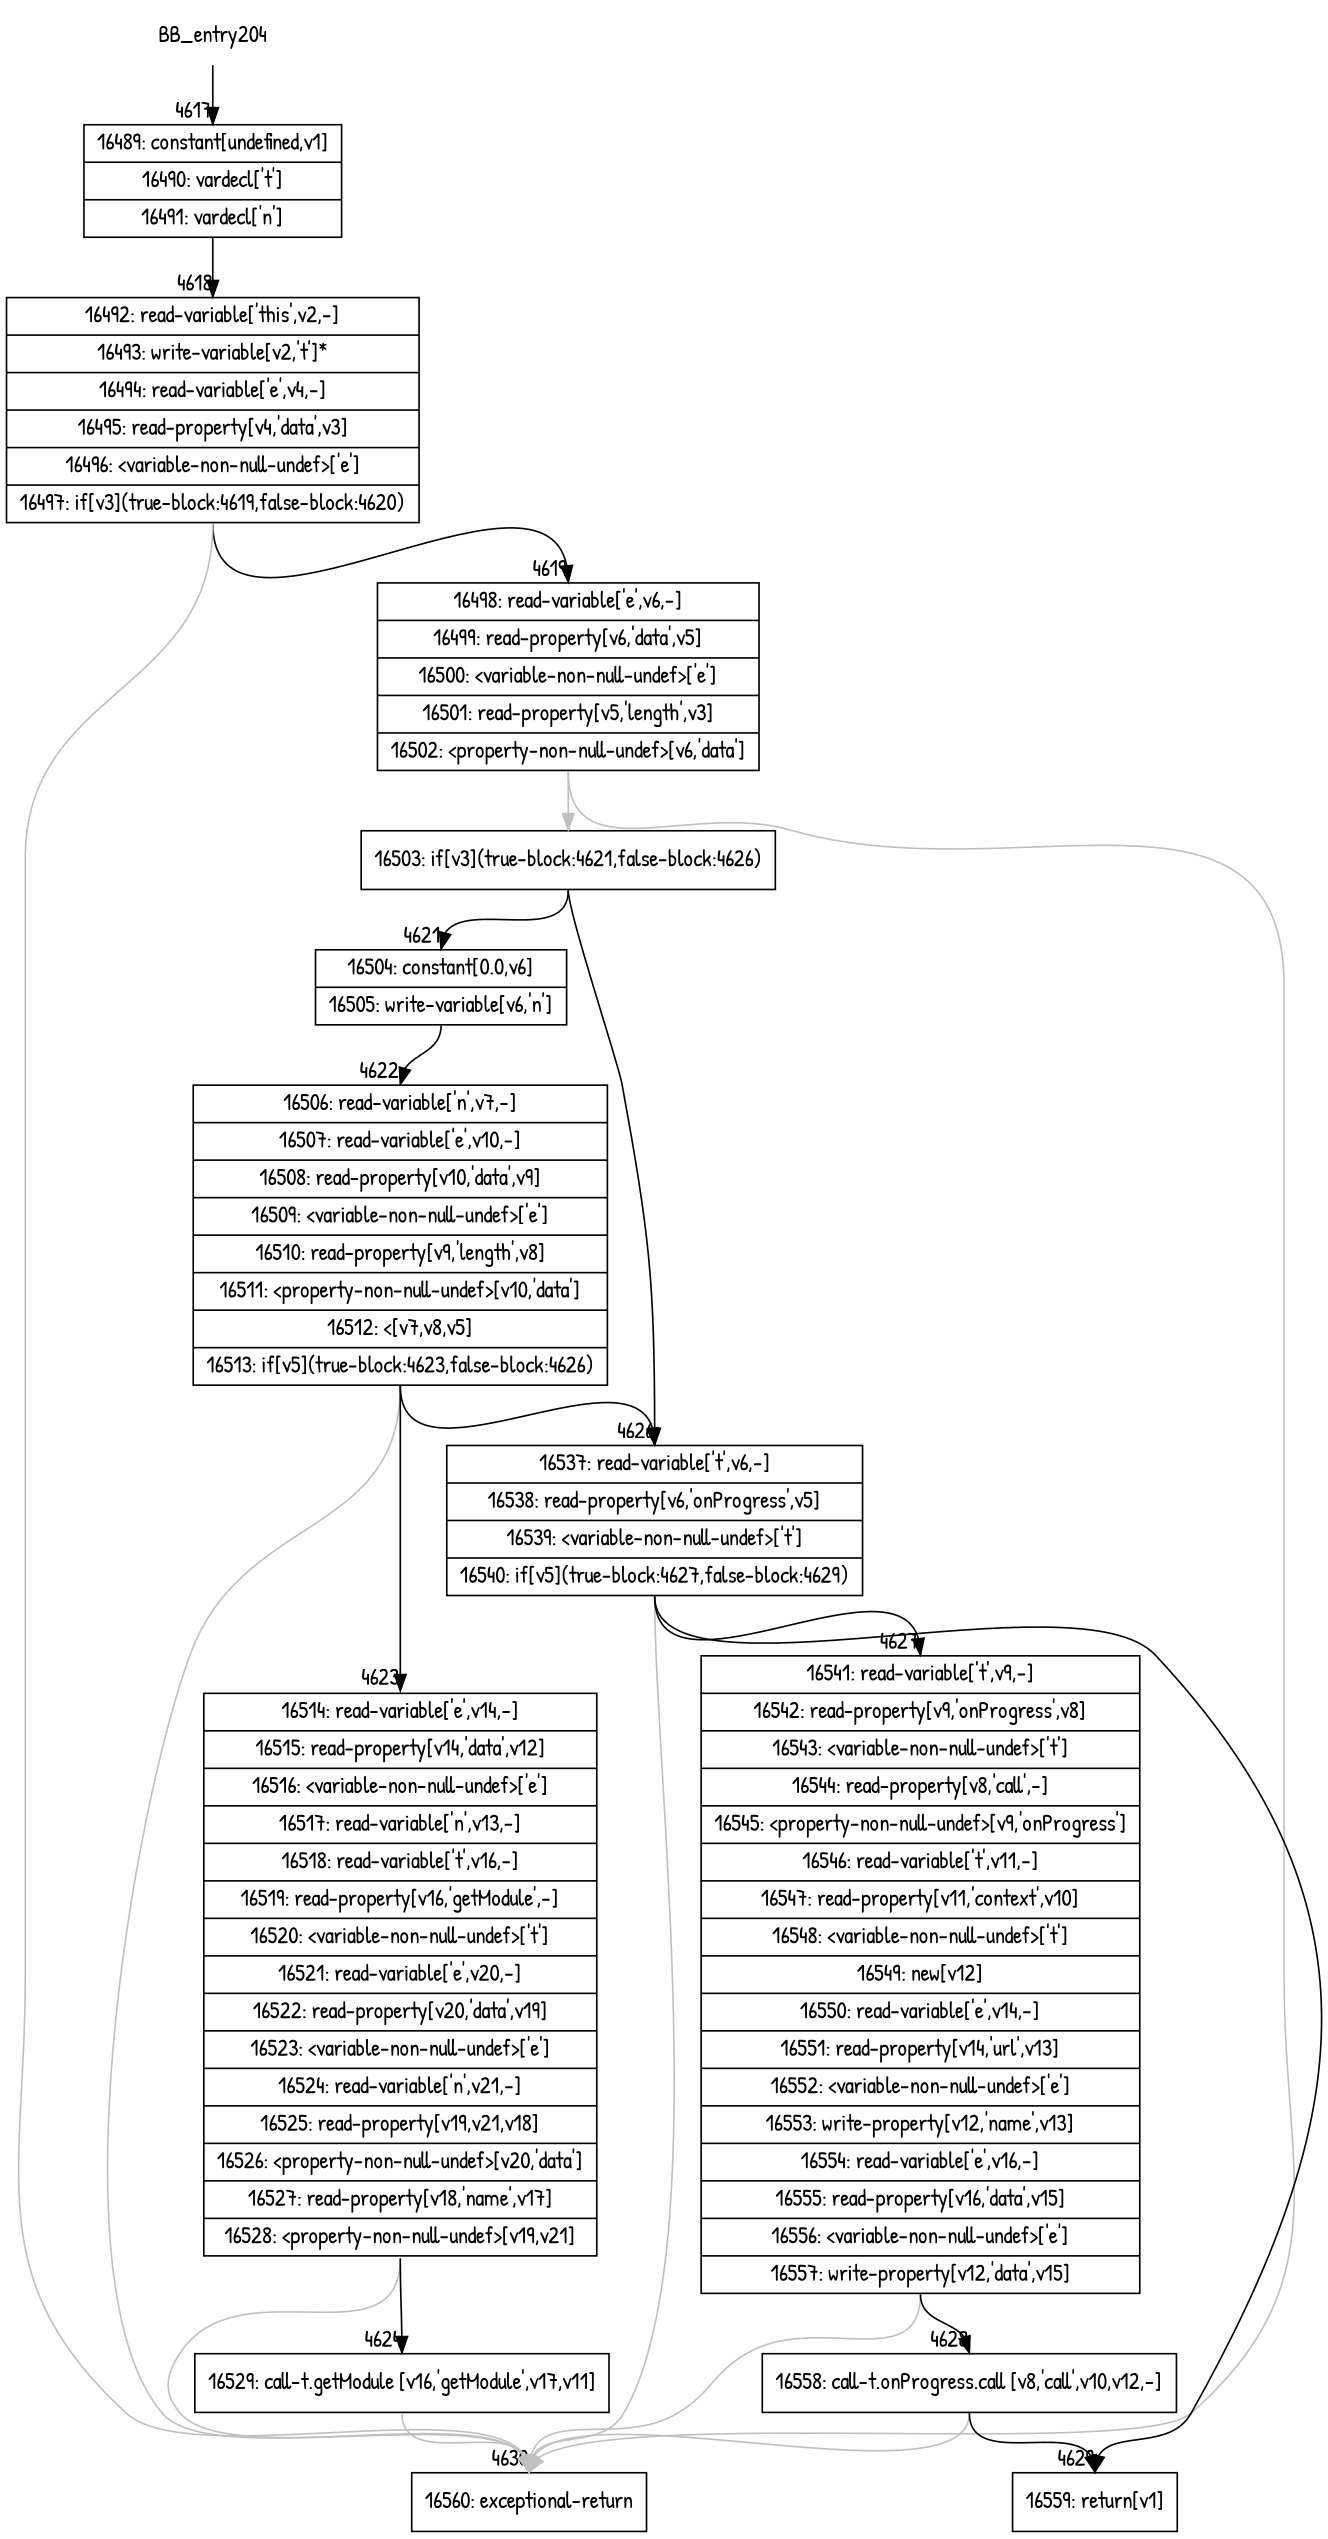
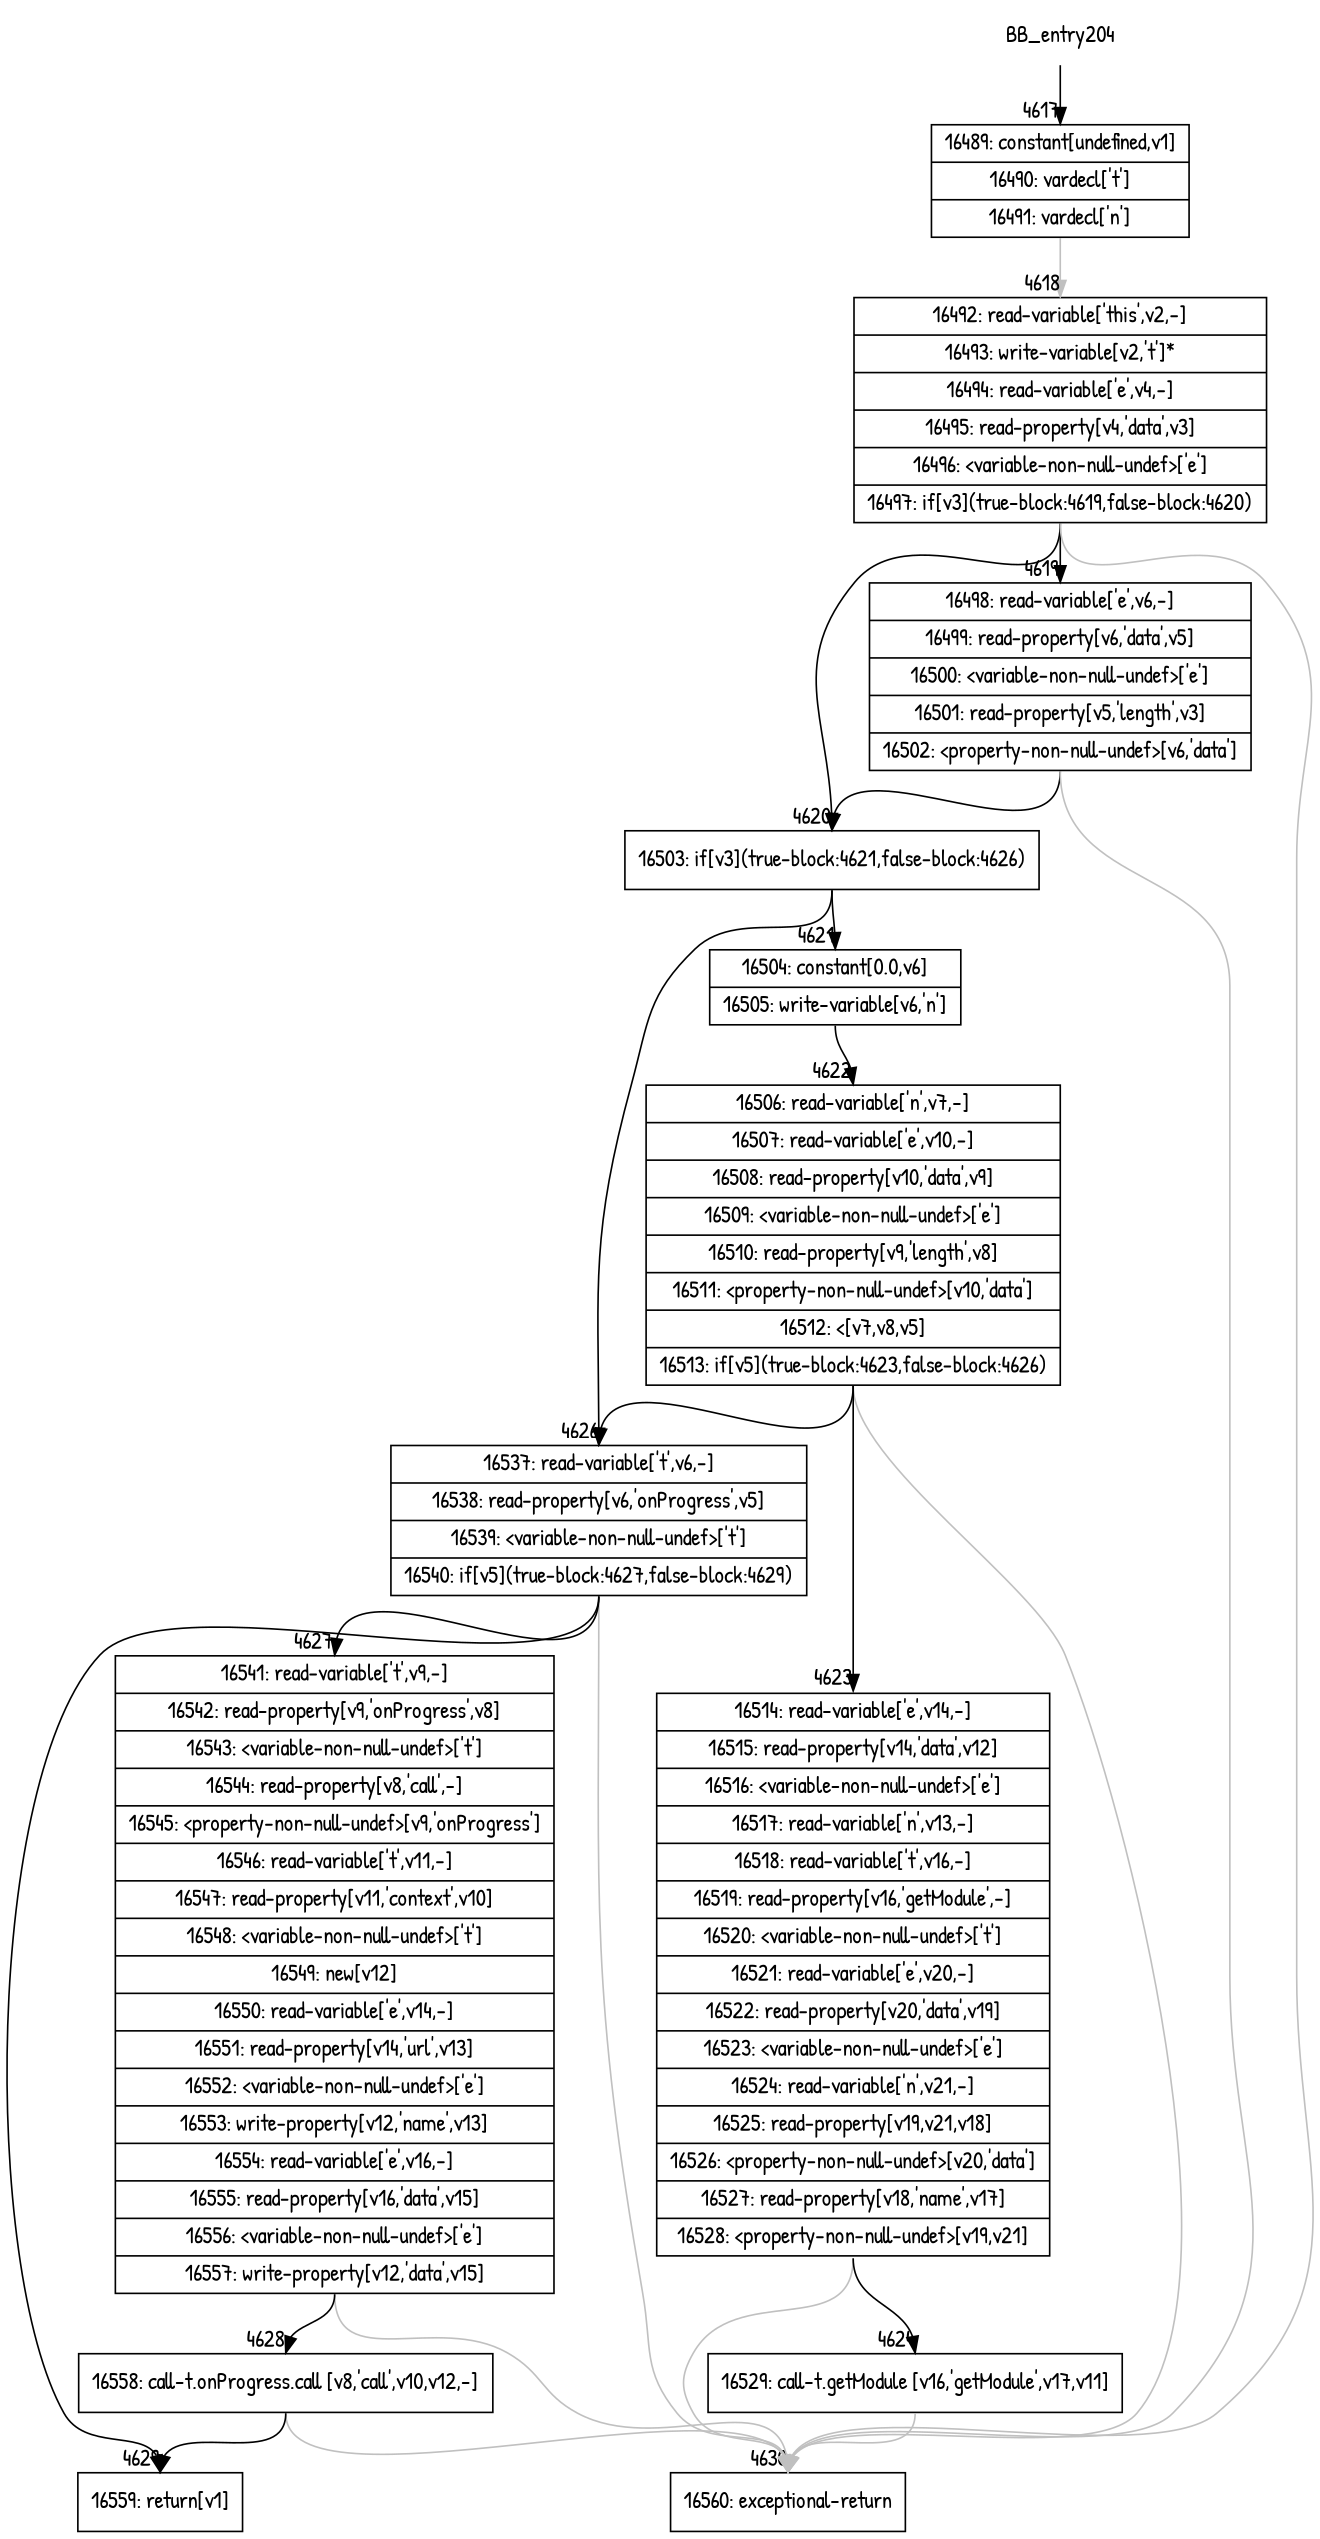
(213, 259) -> (1060, 259)
none -> (854, 584)
(568, 792) -> (954, 802)
